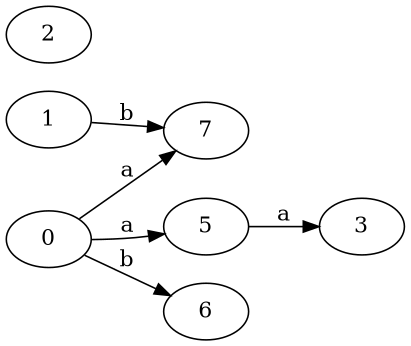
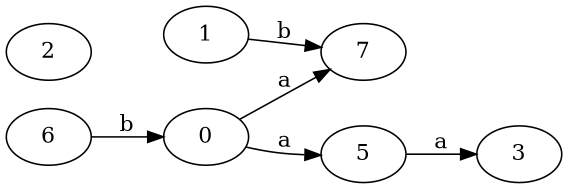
(120, 272) -> (119, 137)
